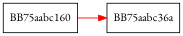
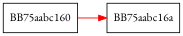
(143, 18) -> (143, 18)
